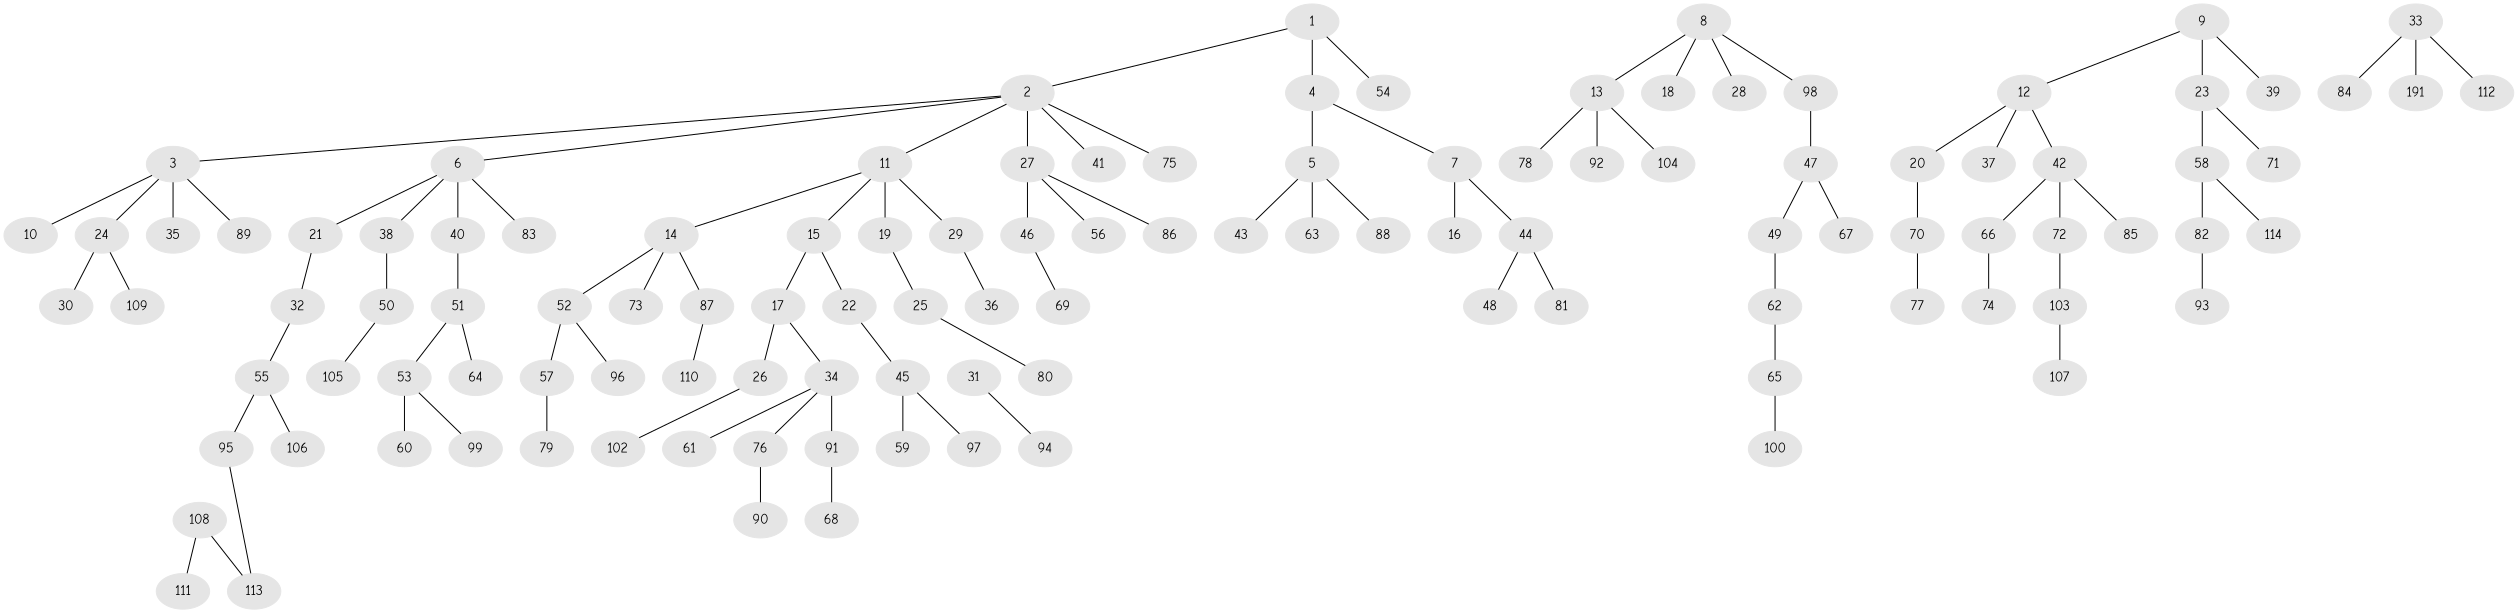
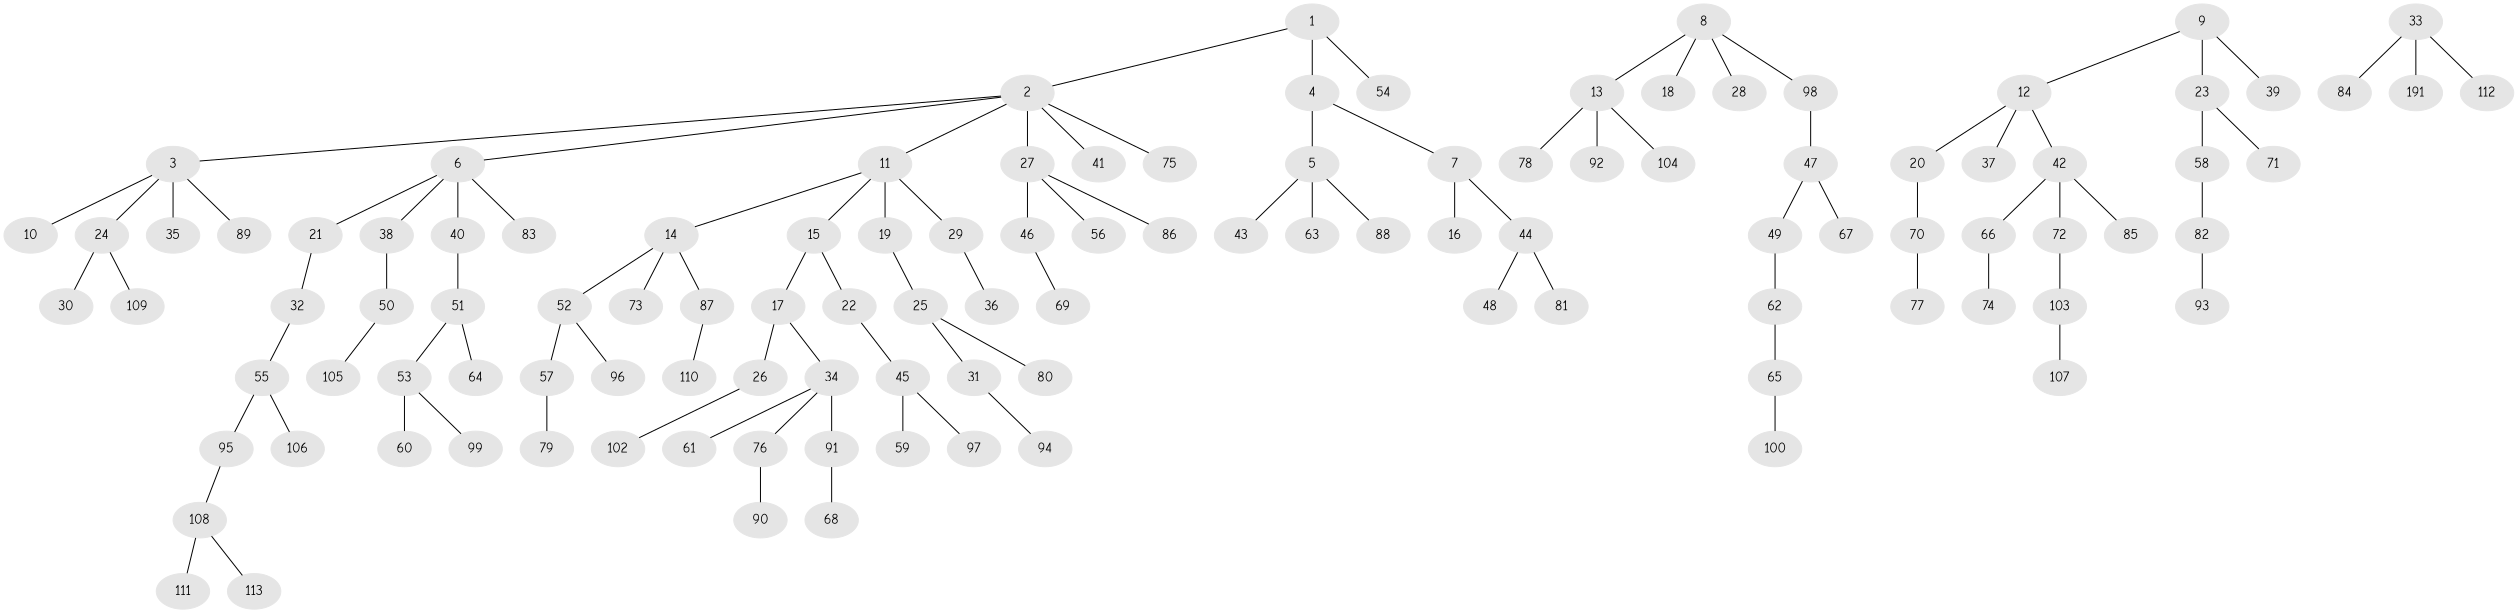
(2273, 235) -> none
none -> (947, 342)
(240, 520) -> (213, 484)
